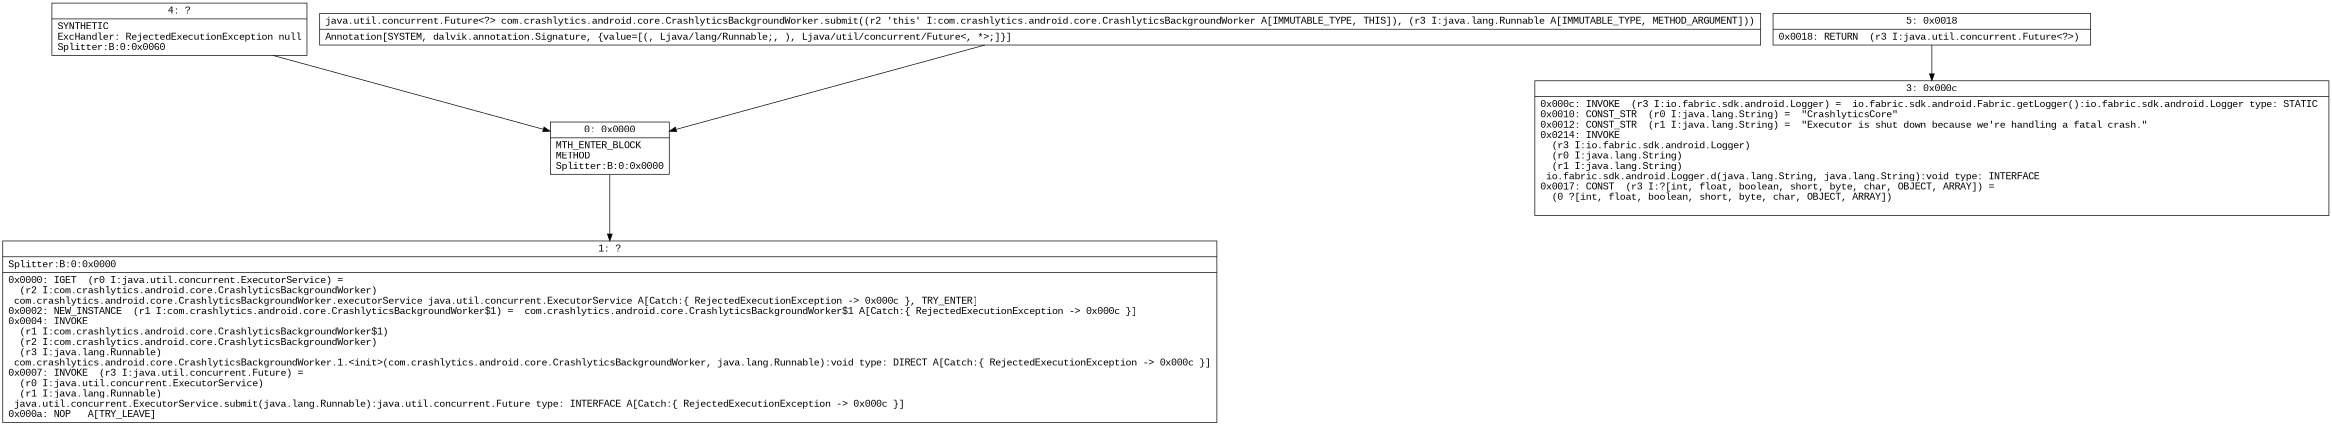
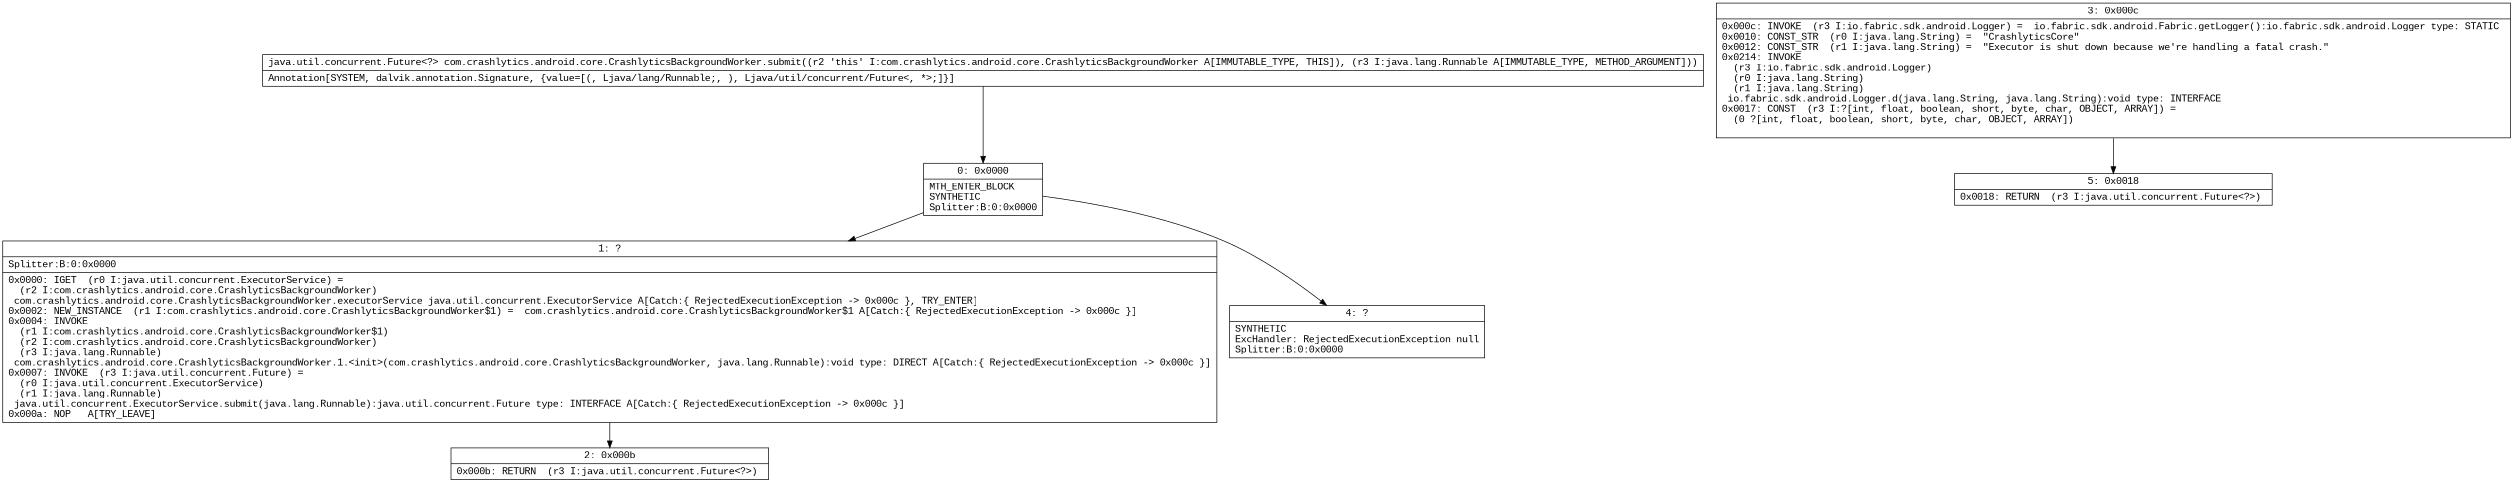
(111, 47) -> (1289, 350)
(1932, 59) -> (2113, 152)
(408, 92) -> (1190, 228)
(573, 156) -> (955, 197)
none -> (610, 464)
